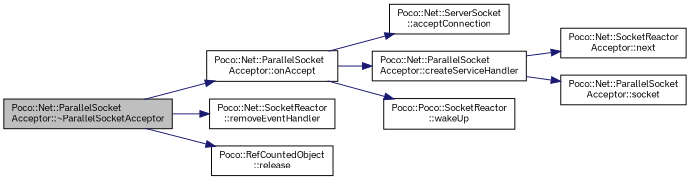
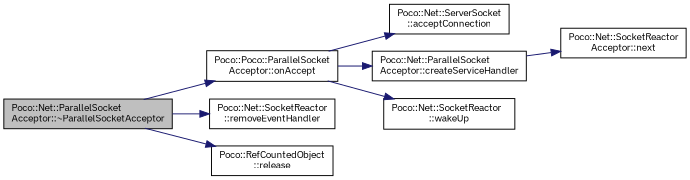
(272, 66) -> (272, 66)
(623, 90) -> none
(449, 114) -> (449, 114)
